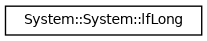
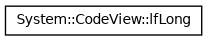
(104, 21) -> (104, 21)
